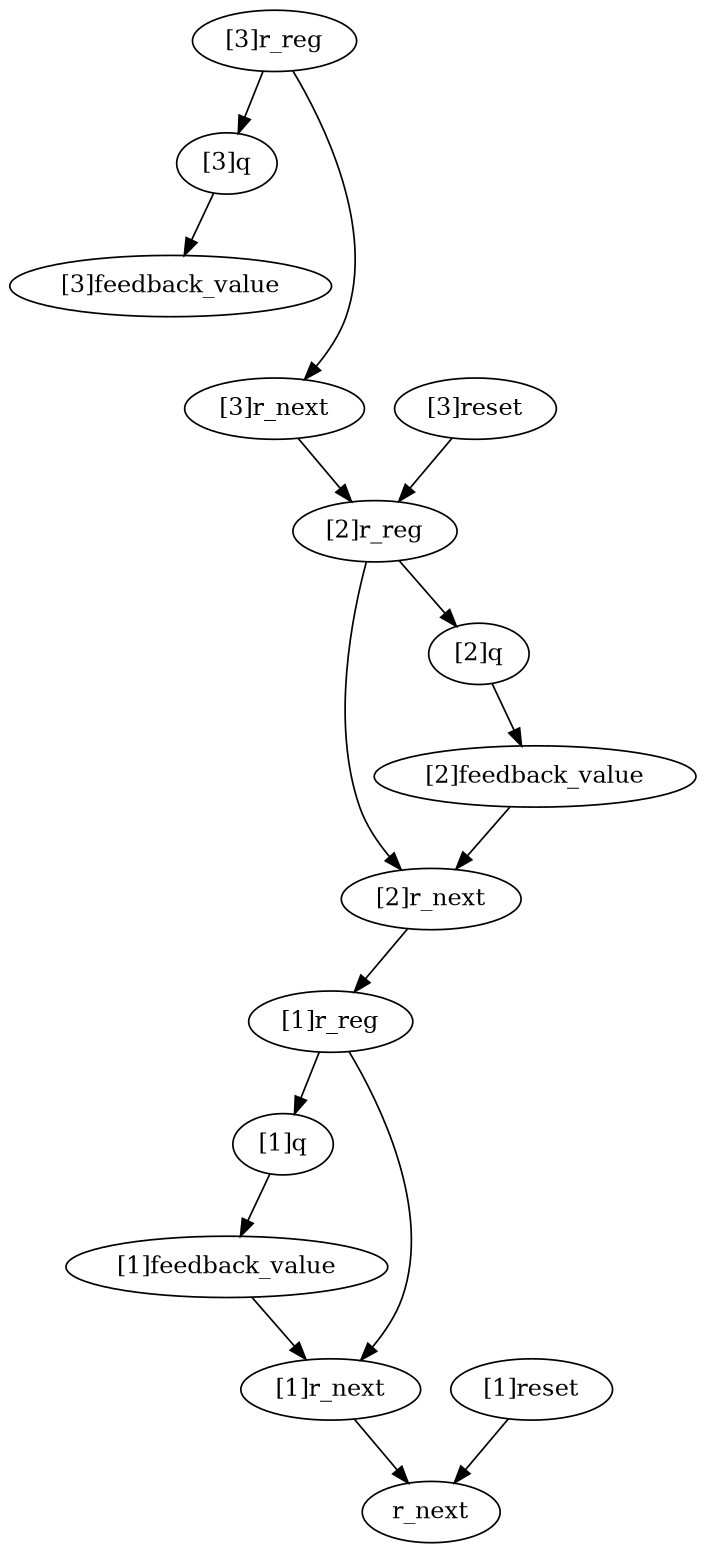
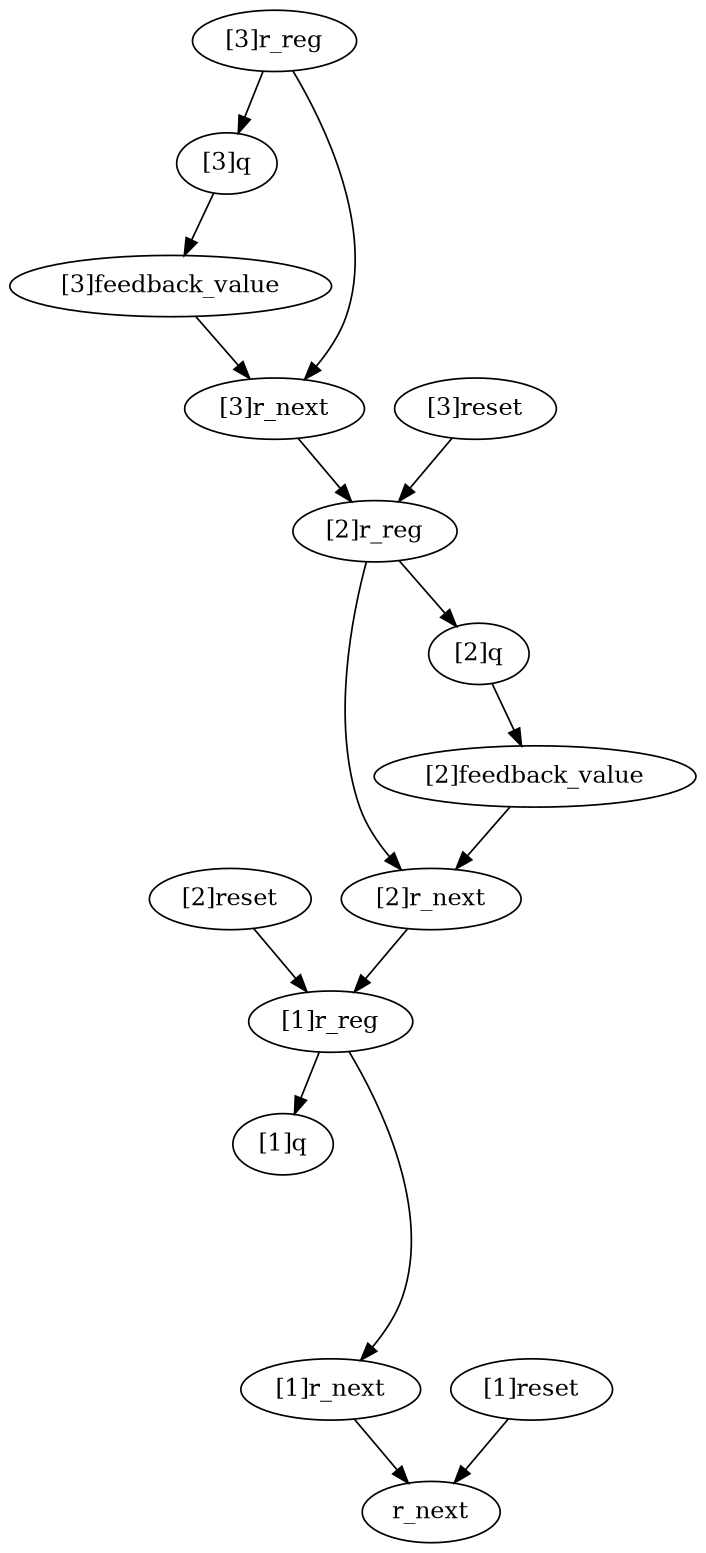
none -> (217, 341)
none -> (230, 899)
(227, 1267) -> none
